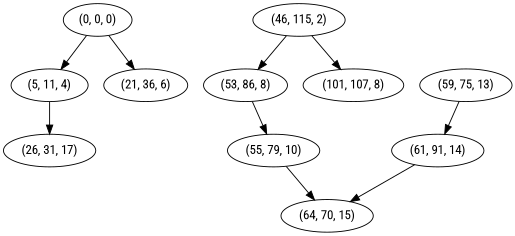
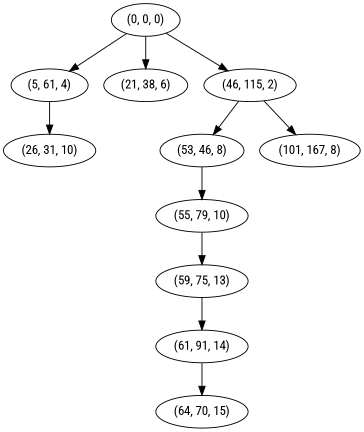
none -> (193, 50)
(50, 85) -> (50, 85)
(146, 85) -> (146, 85)
(246, 85) -> (202, 151)
(353, 85) -> (310, 151)
(50, 151) -> (50, 151)
(297, 180) -> (202, 244)
